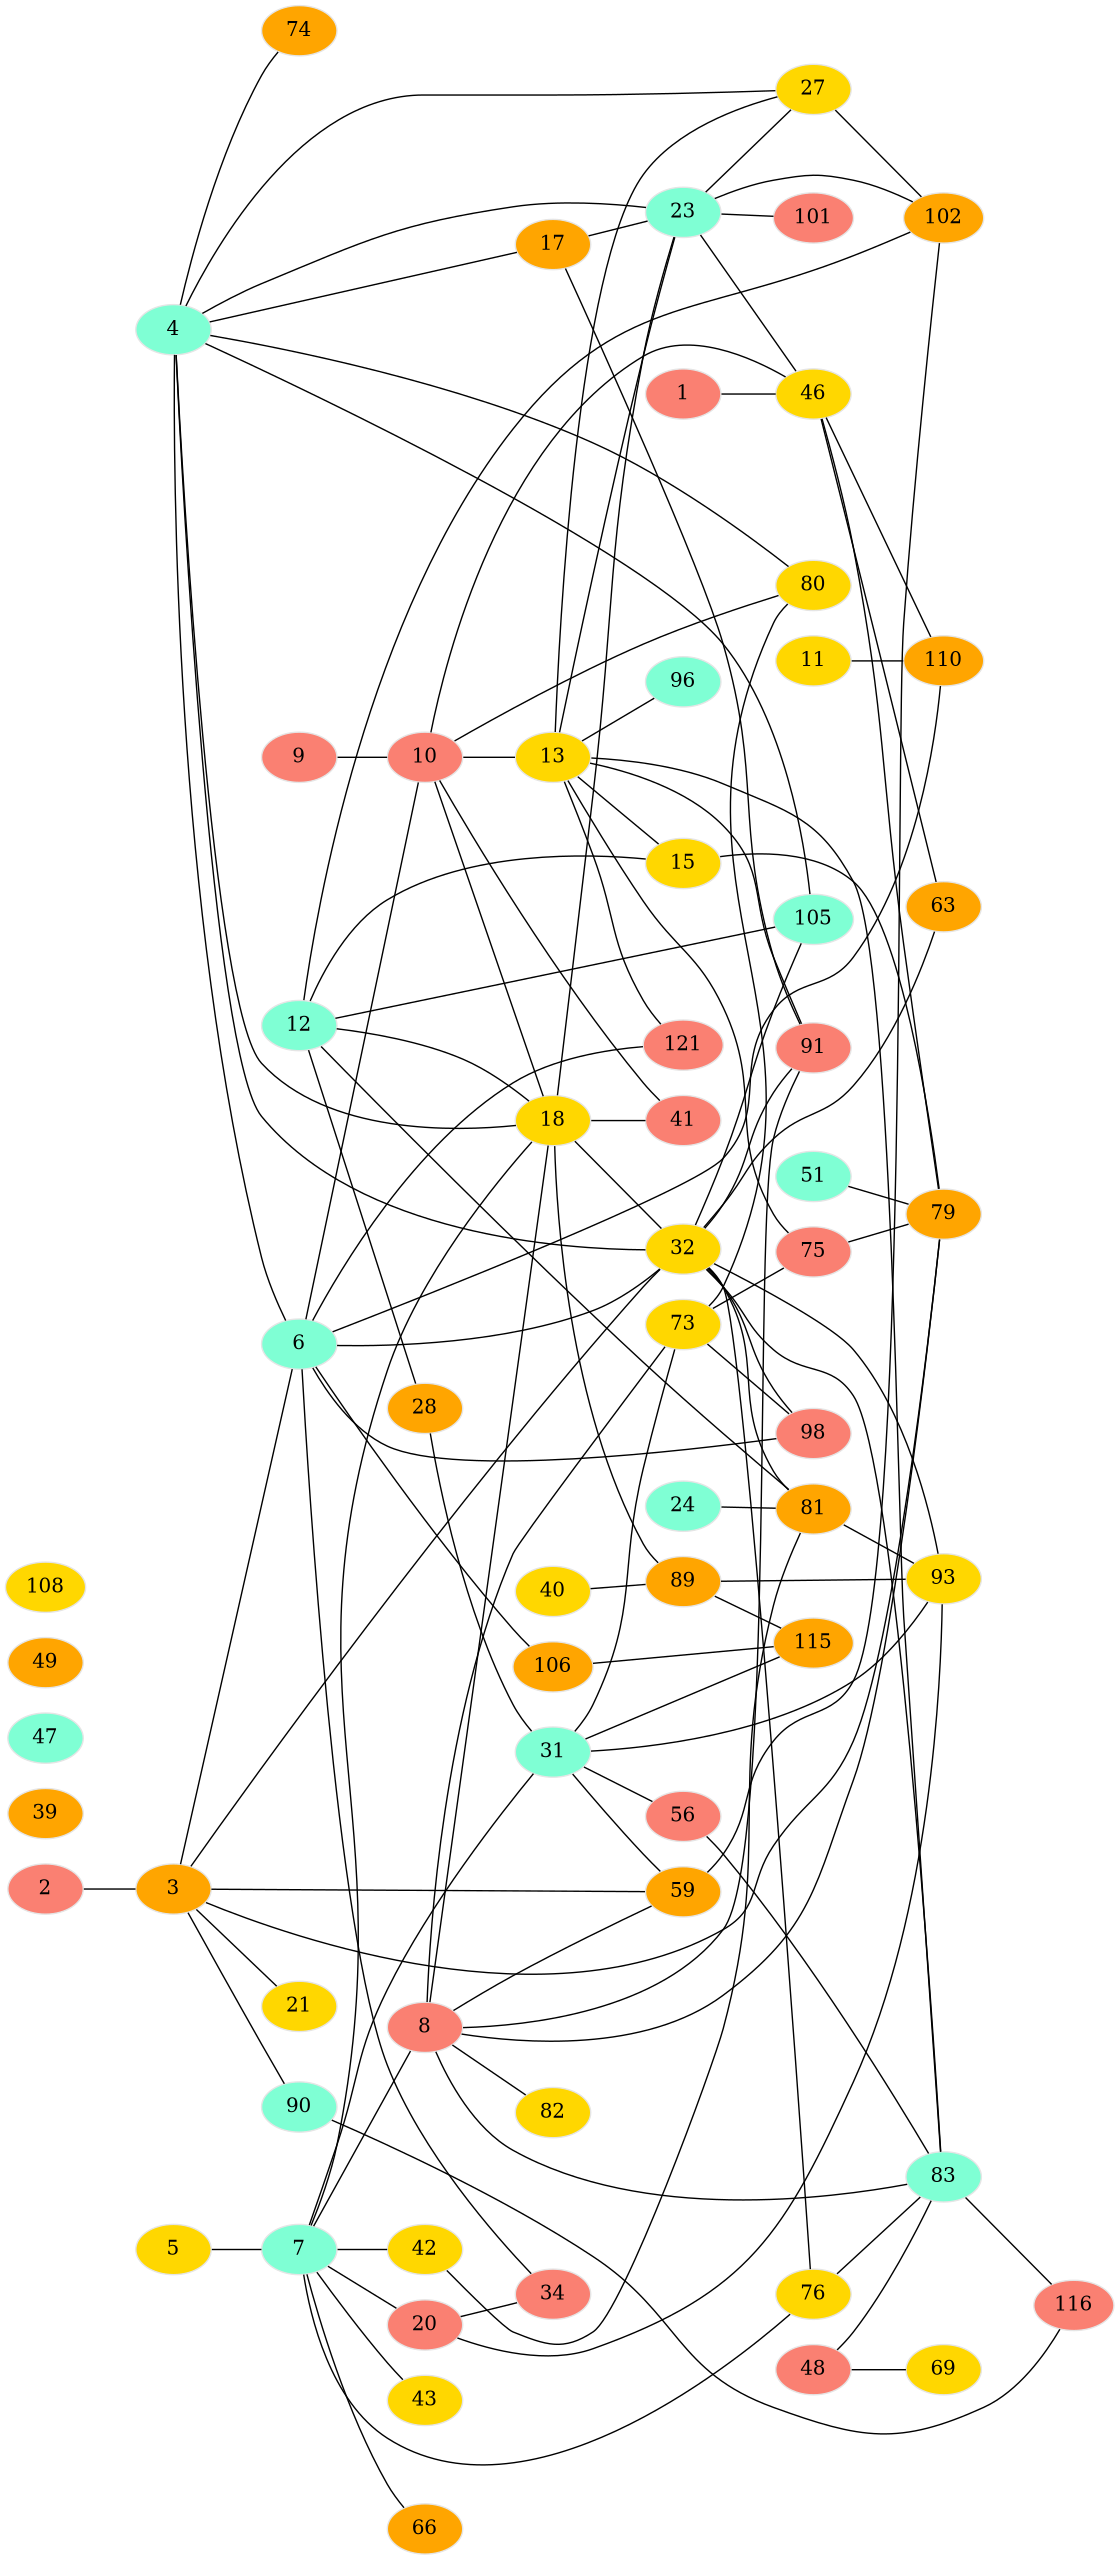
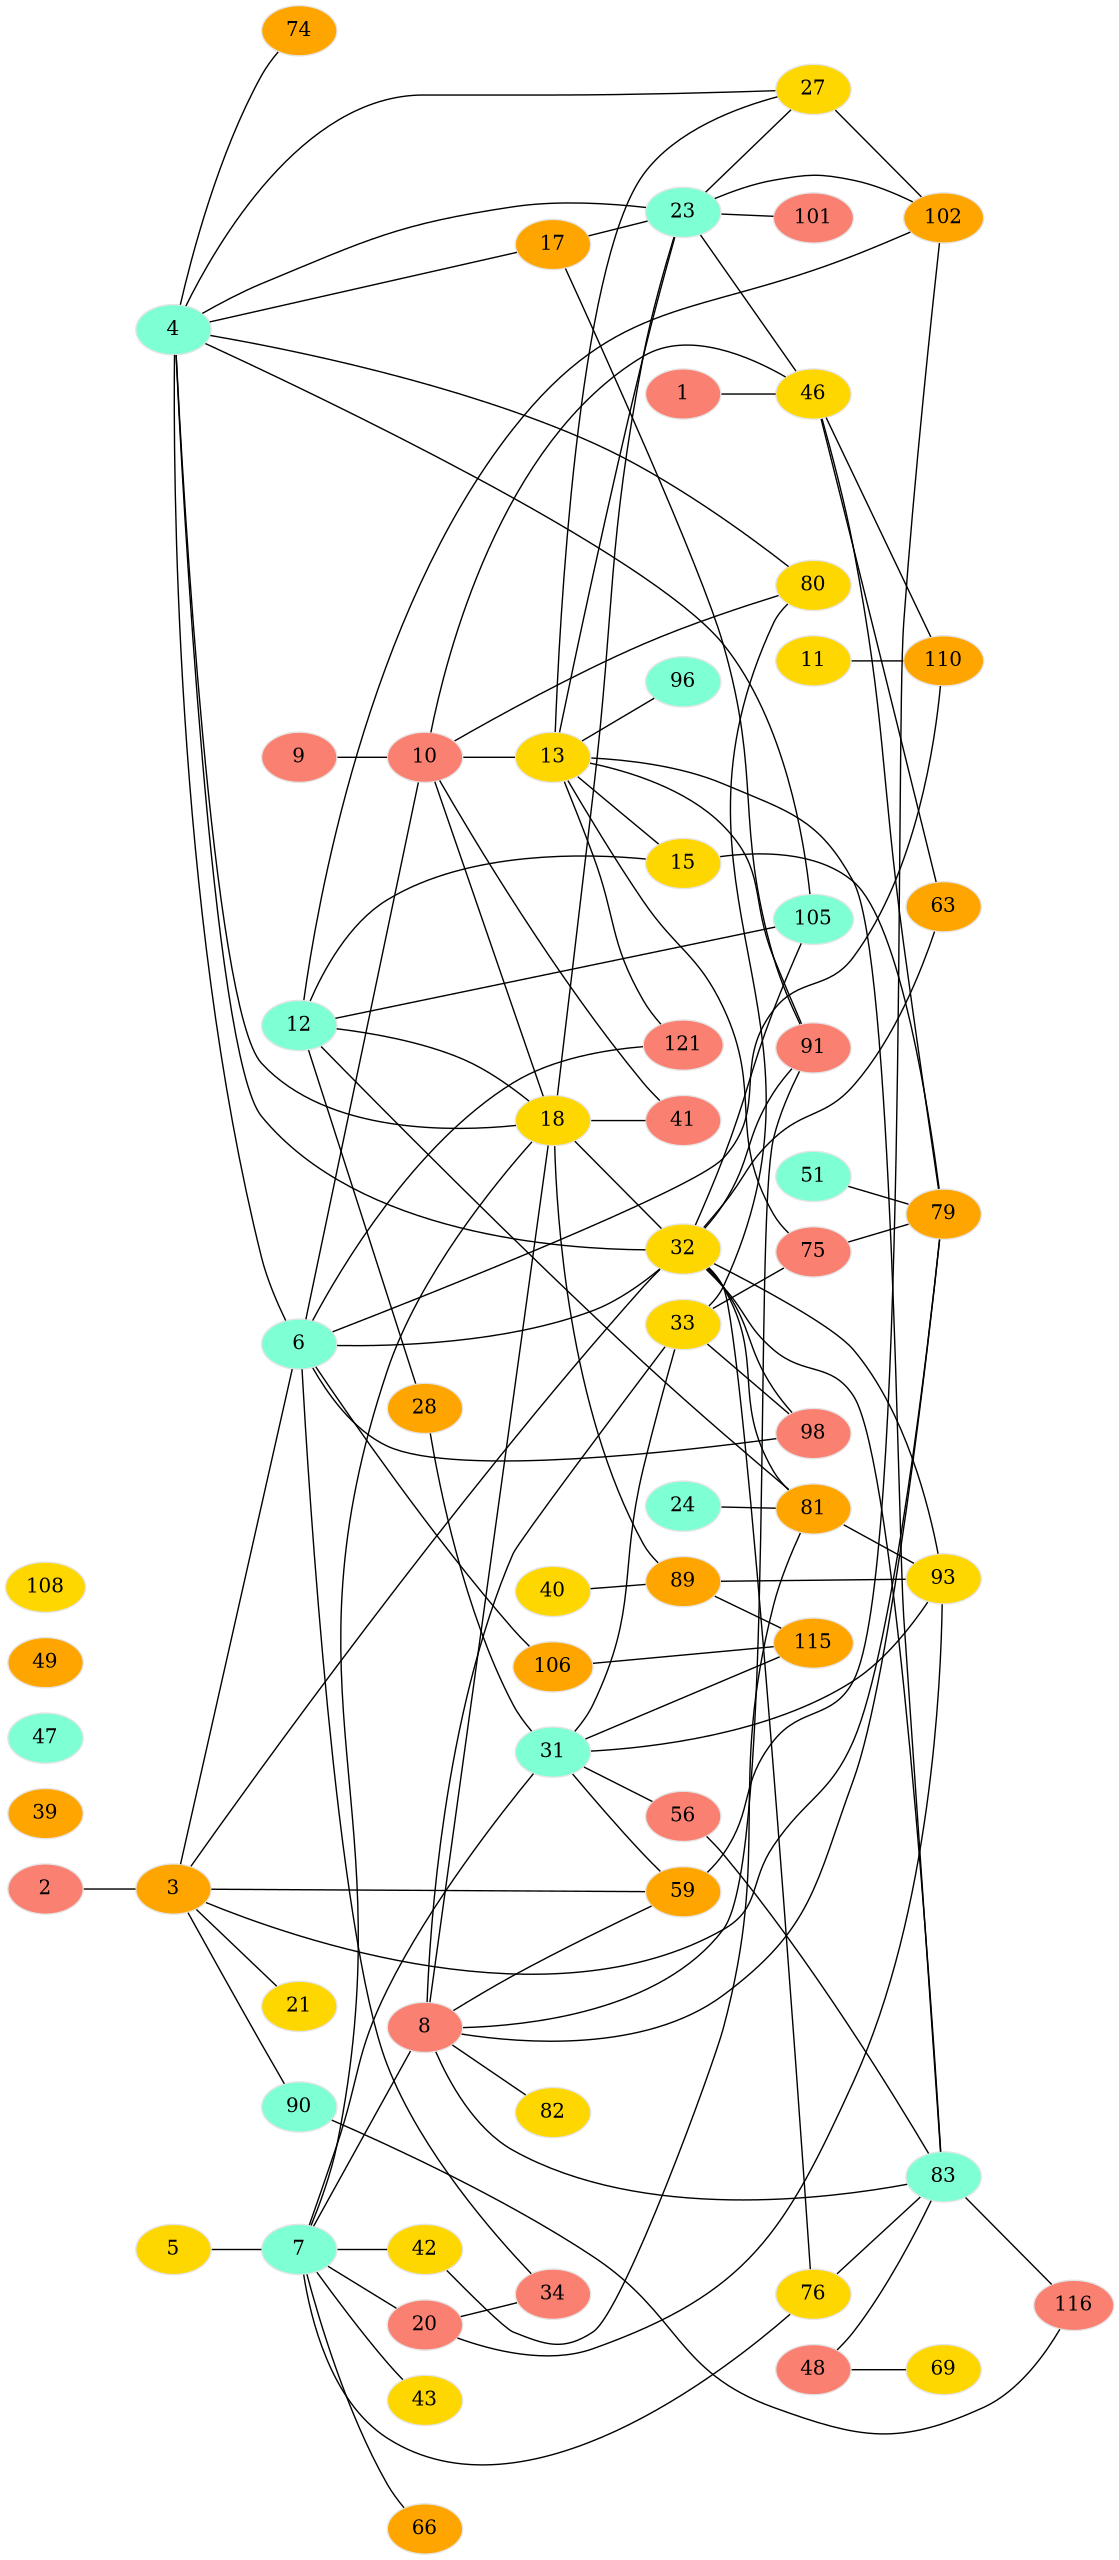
(683, 1325) -> (683, 1325)
